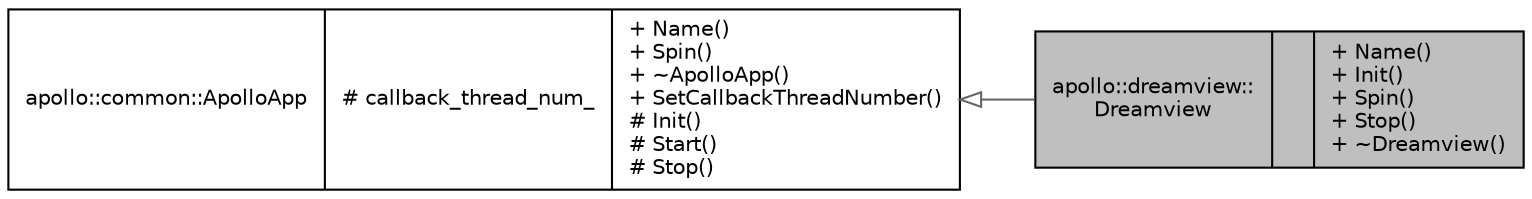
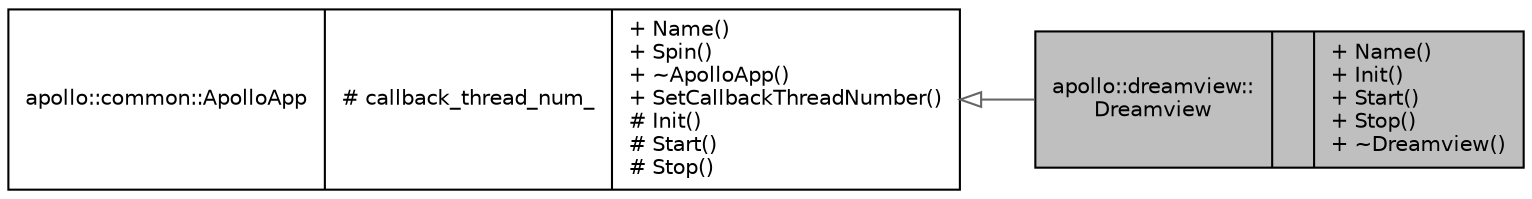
(1373, 99) -> (1376, 99)
